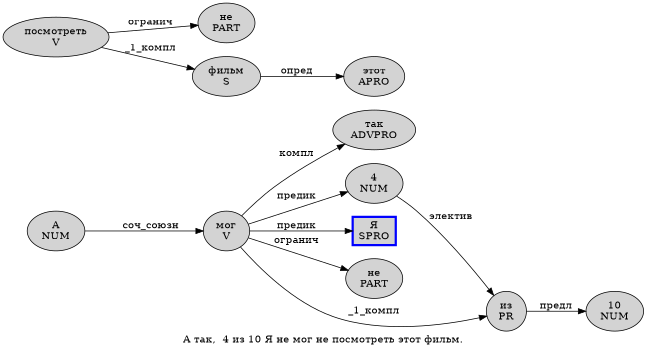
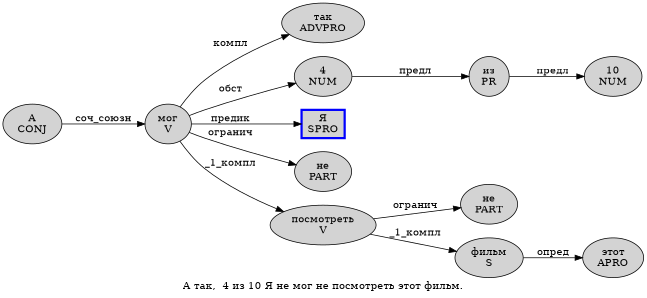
(297, 196) -> (231, 89)
(451, 217) -> (416, 71)
(56, 231) -> (32, 124)
(348, 321) -> (223, 182)
